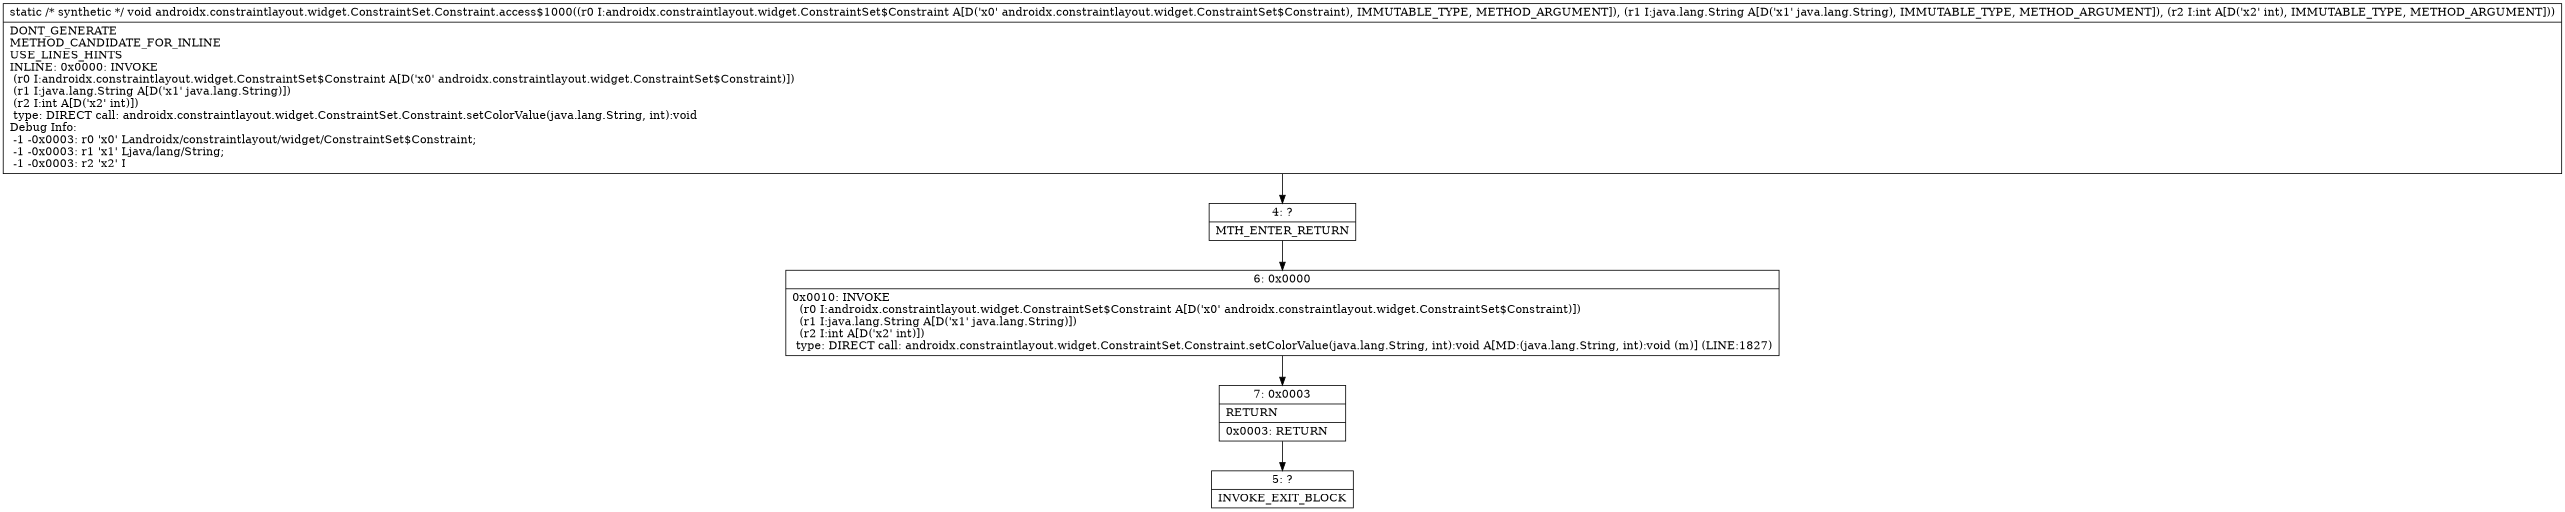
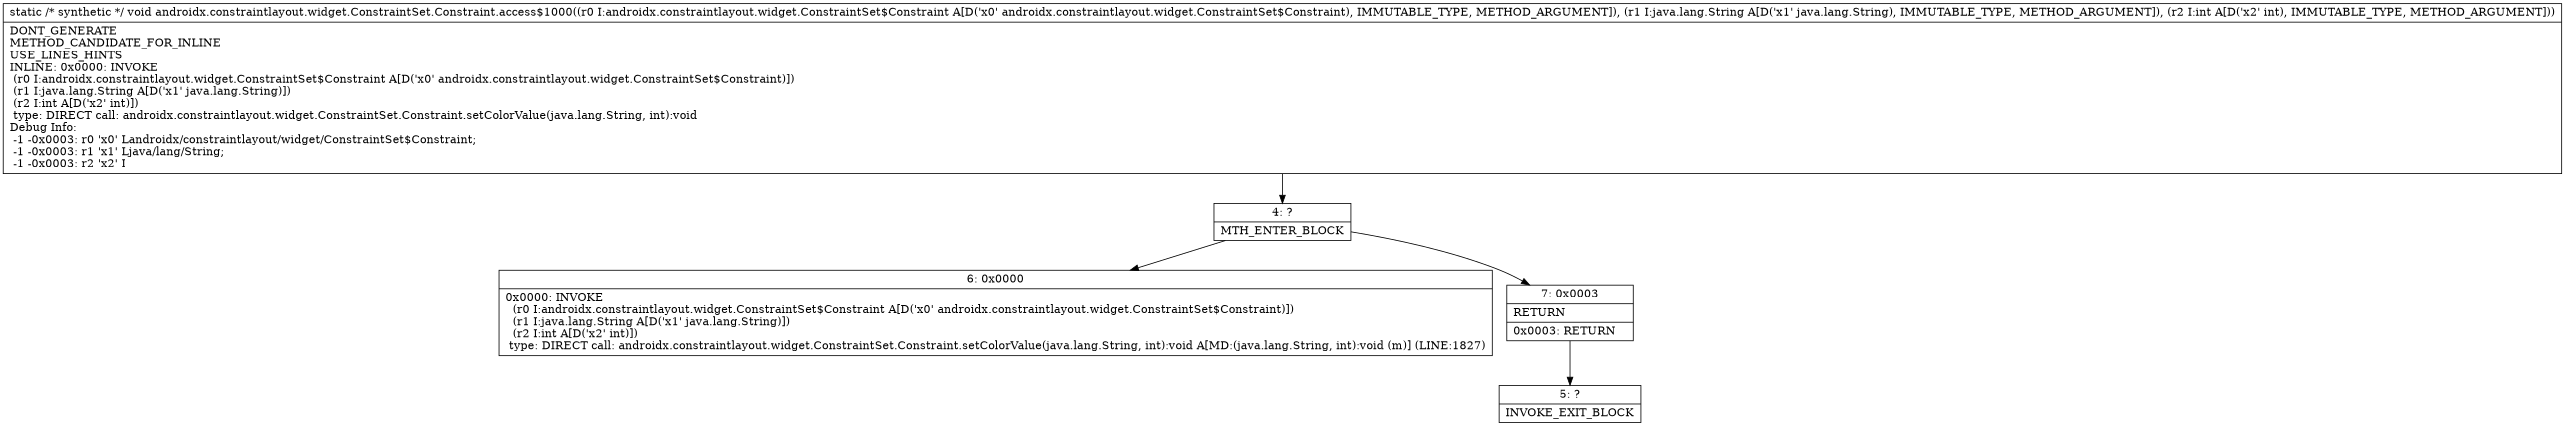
(1282, 231) -> (1282, 231)
(845, 298) -> (558, 298)
(1282, 367) -> (1439, 250)
